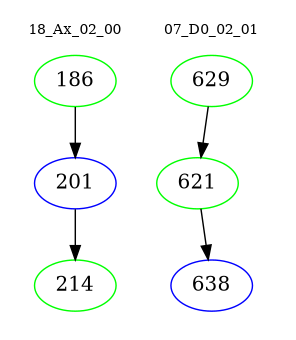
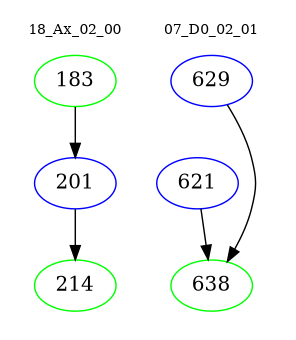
(75, 81) -> (75, 81)
(212, 81) -> (212, 81)
(206, 125) -> (255, 176)
(197, 183) -> (197, 183)
(212, 286) -> (212, 286)
